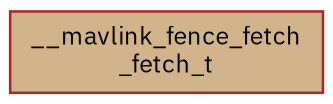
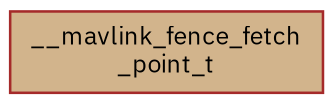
(167, 52) -> (167, 52)
